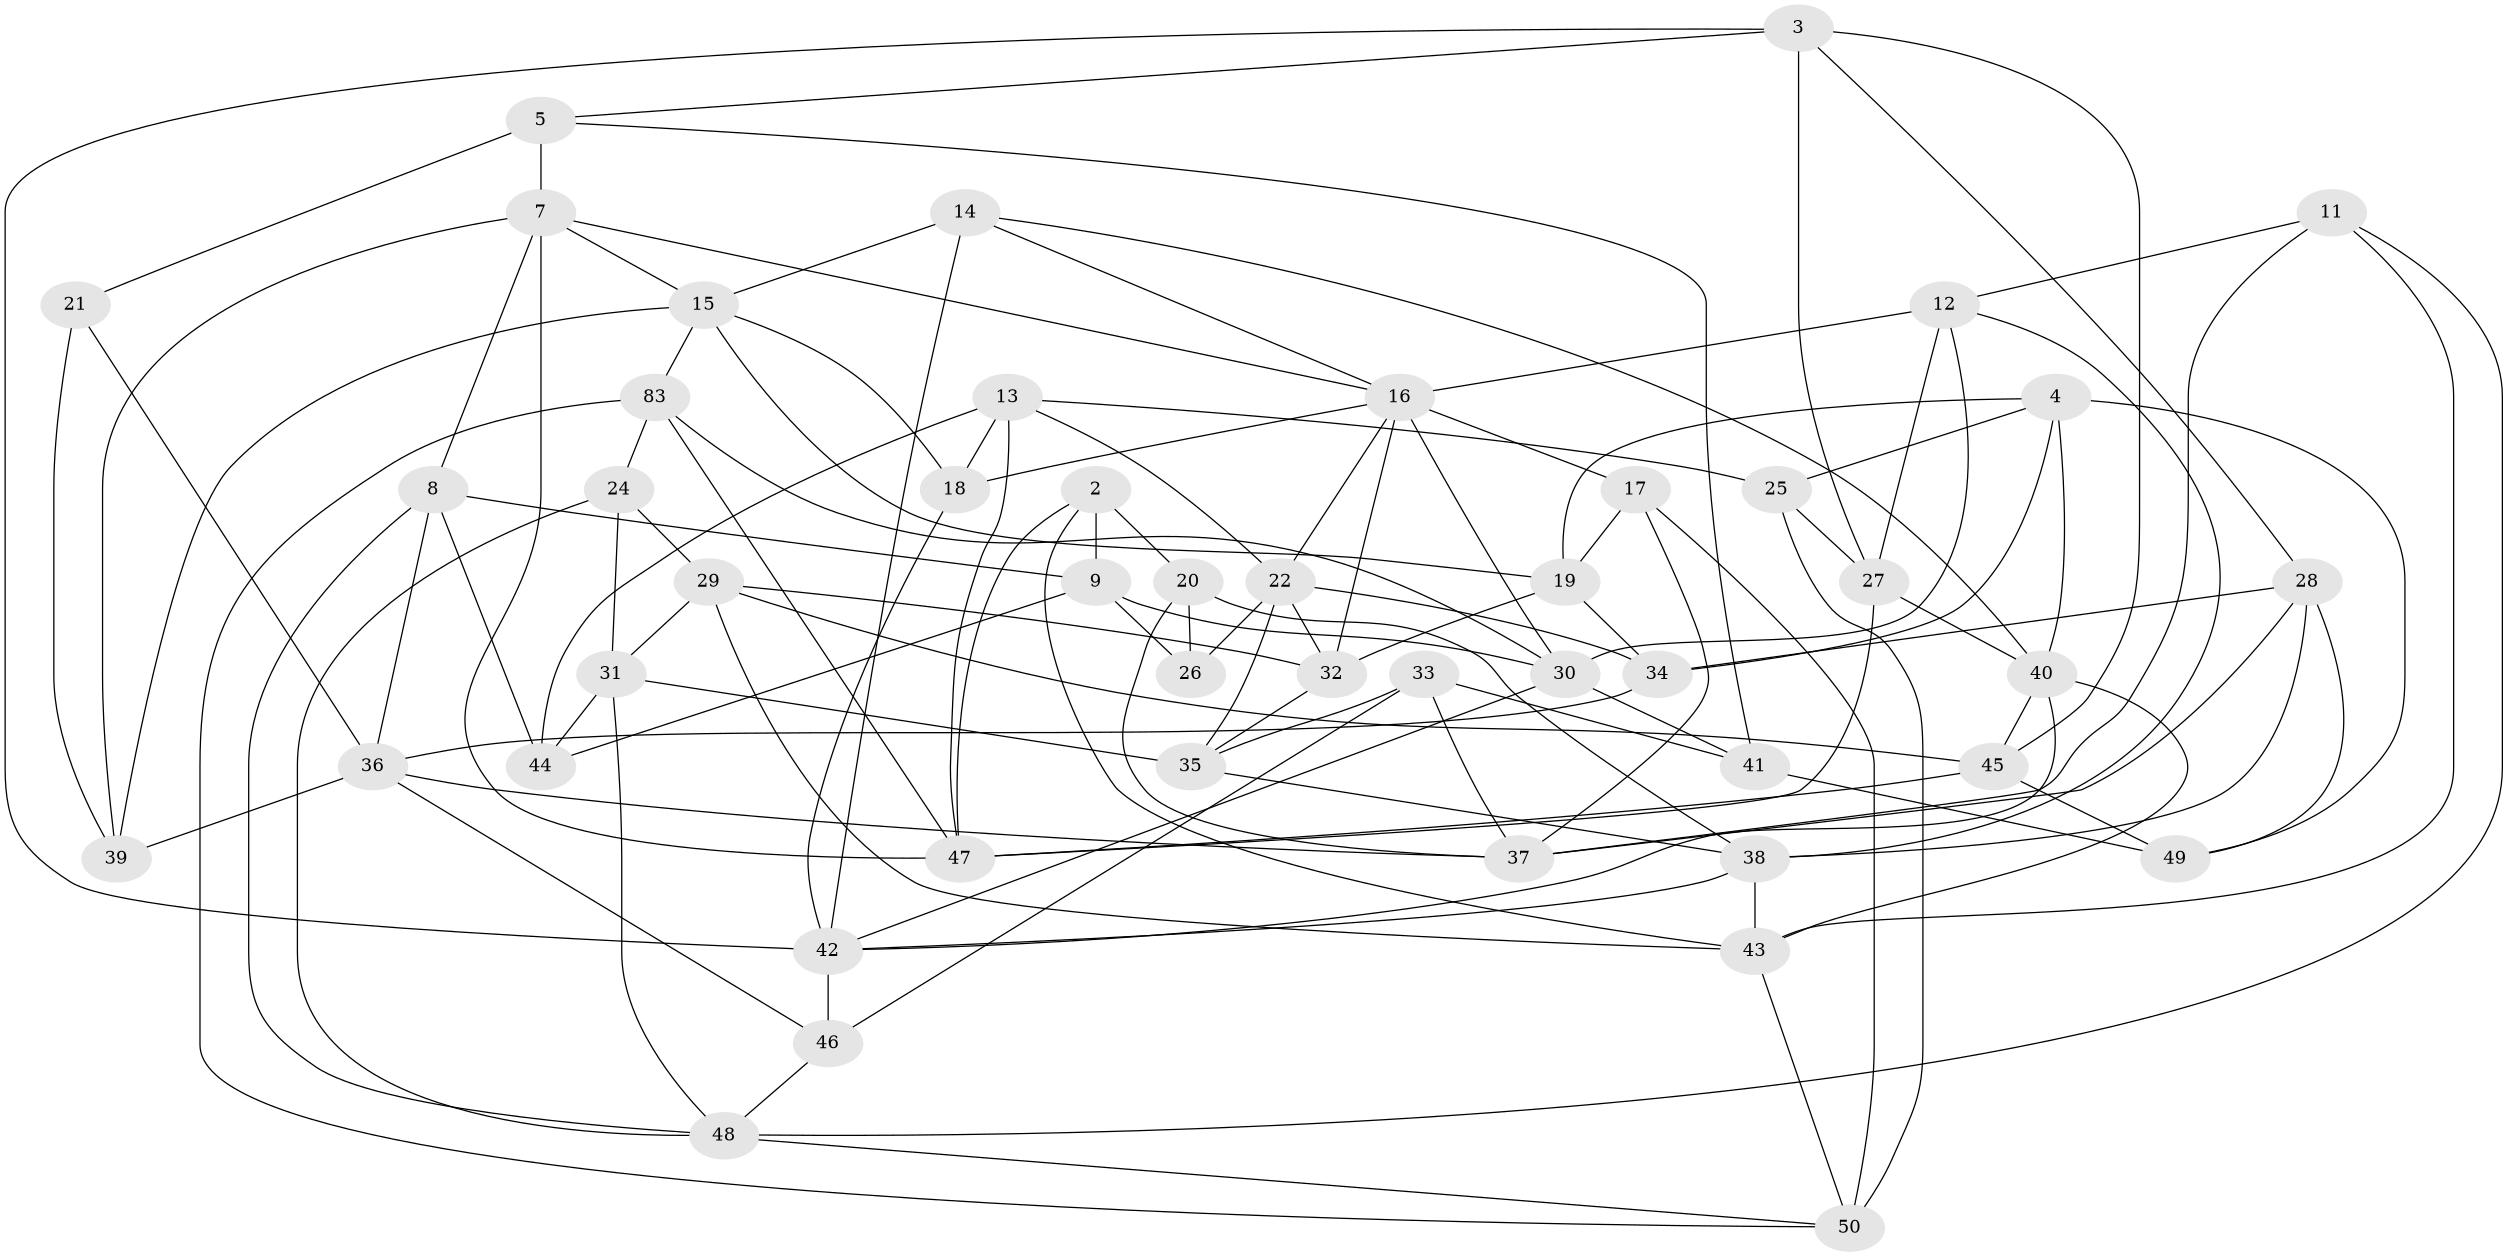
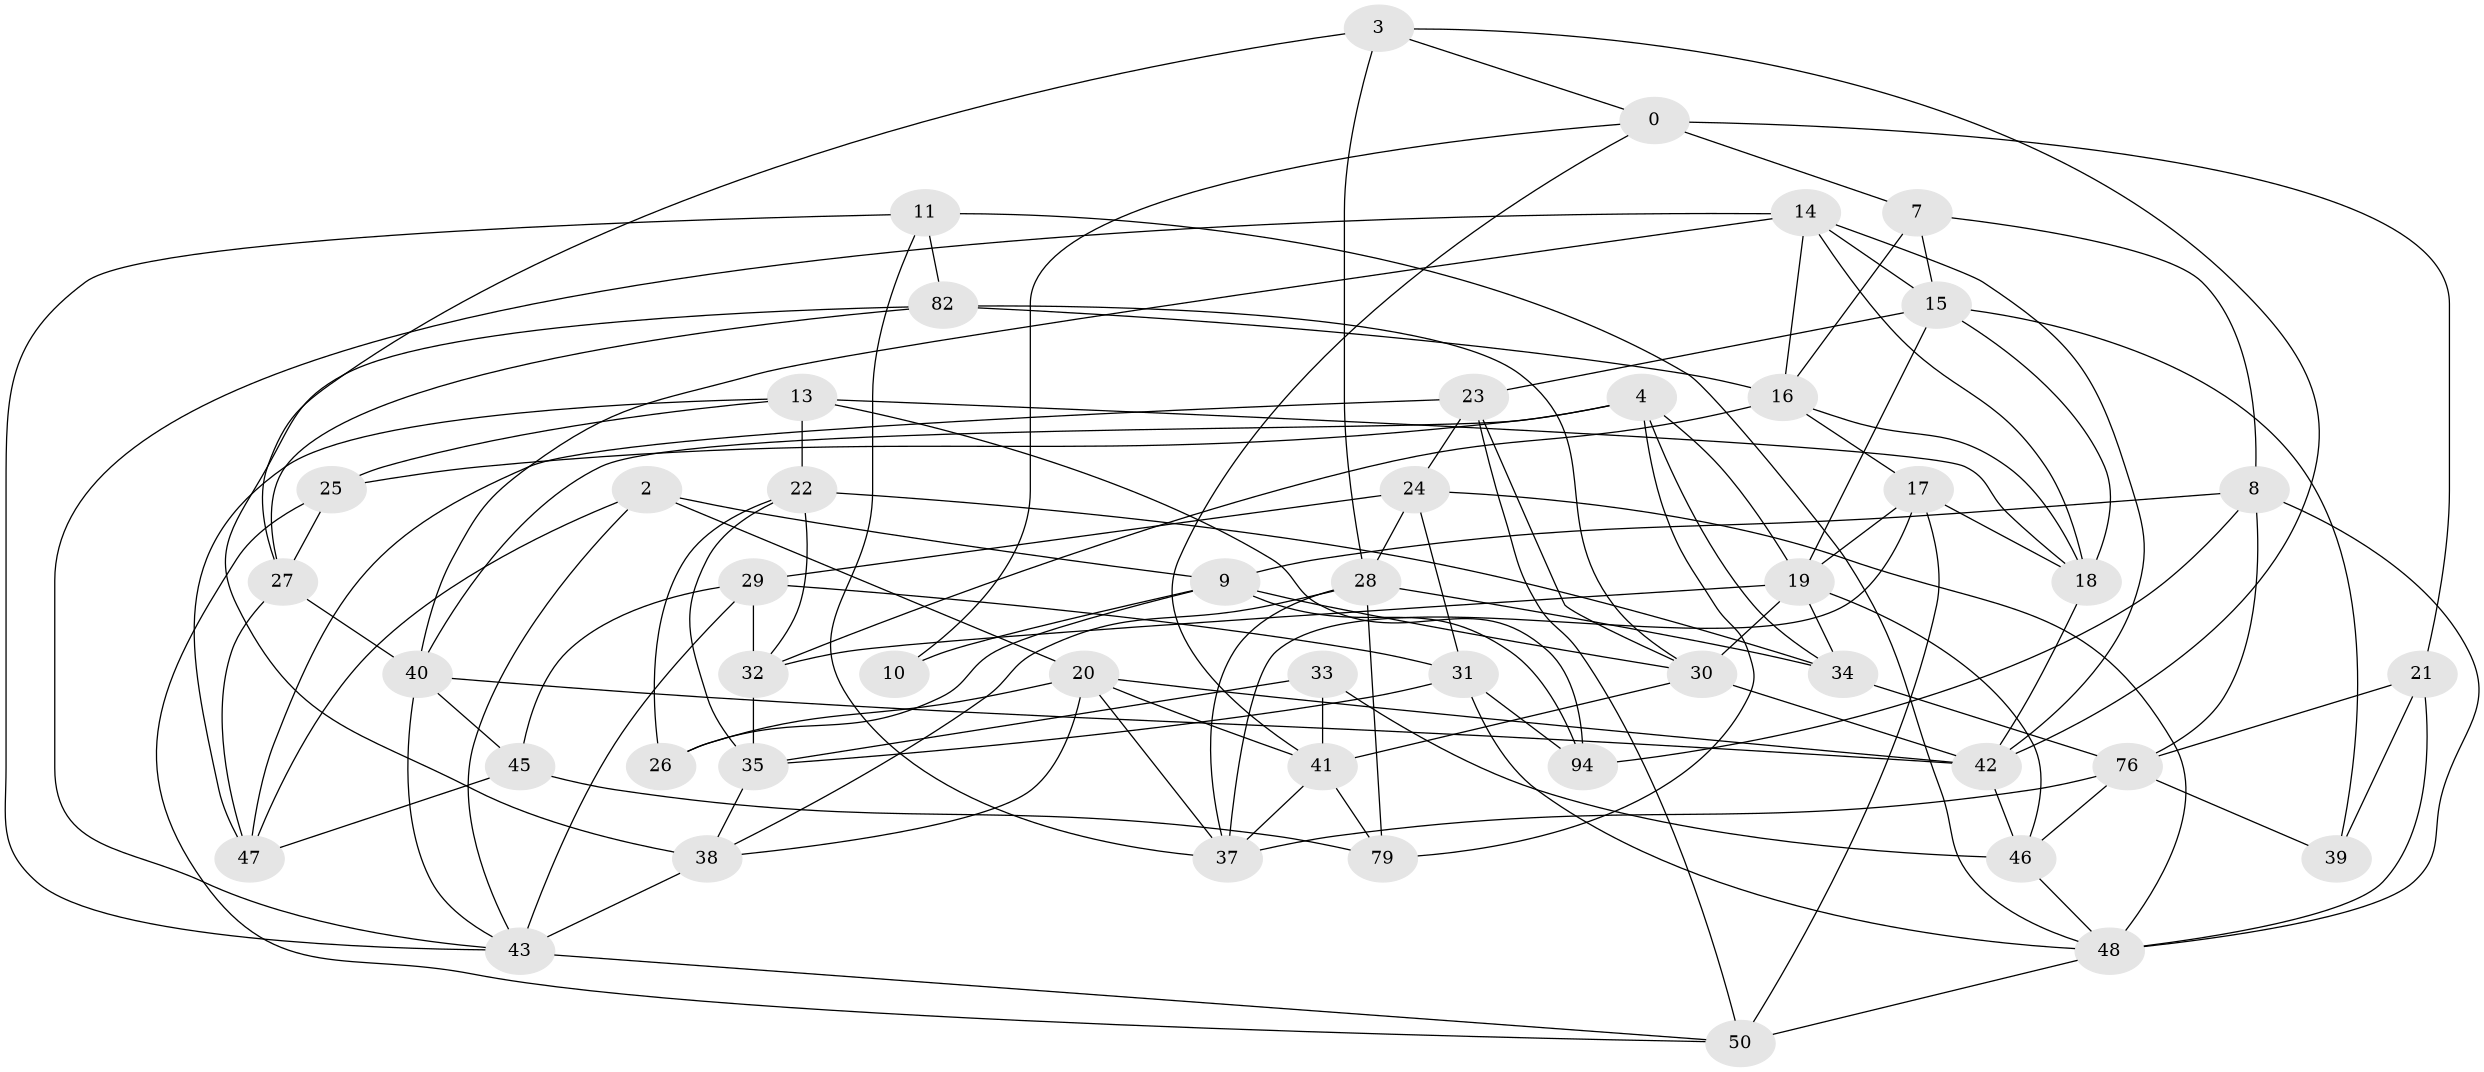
(541, 121) -> (1655, 121)
(1945, 305) -> (943, 305)
none -> (523, 307)
(2140, 311) -> none
none -> (1964, 389)
(655, 397) -> (1474, 397)
(127, 405) -> none
(1340, 490) -> none
none -> (1391, 536)
none -> (2003, 536)
(1479, 538) -> (1751, 628)
none -> (894, 674)
none -> (1989, 687)
none -> (1180, 714)
(467, 730) -> none
(373, 767) -> (2128, 767)
(541, 767) -> (1583, 767)
(1466, 769) -> (1275, 813)
(2175, 859) -> (1383, 859)
none -> (2360, 897)
(1384, 920) -> (1556, 725)
